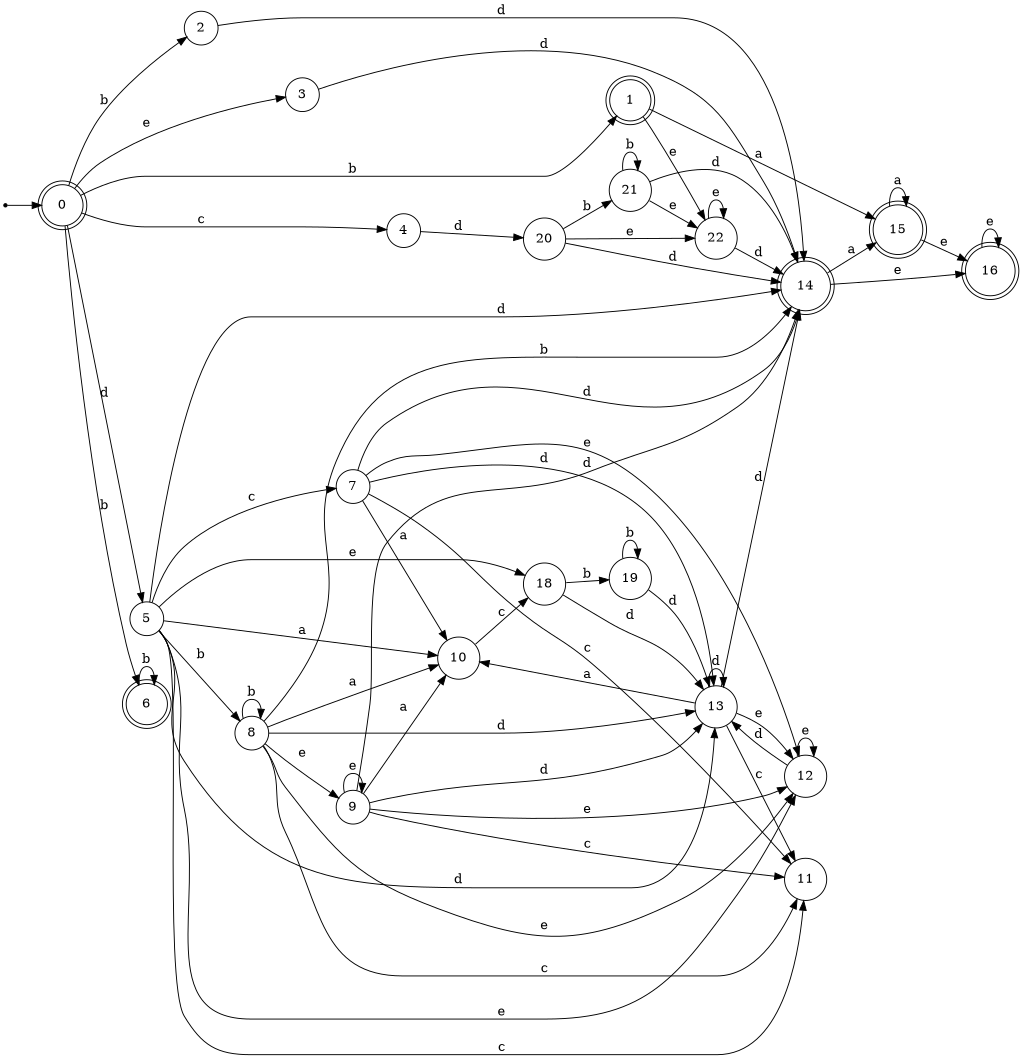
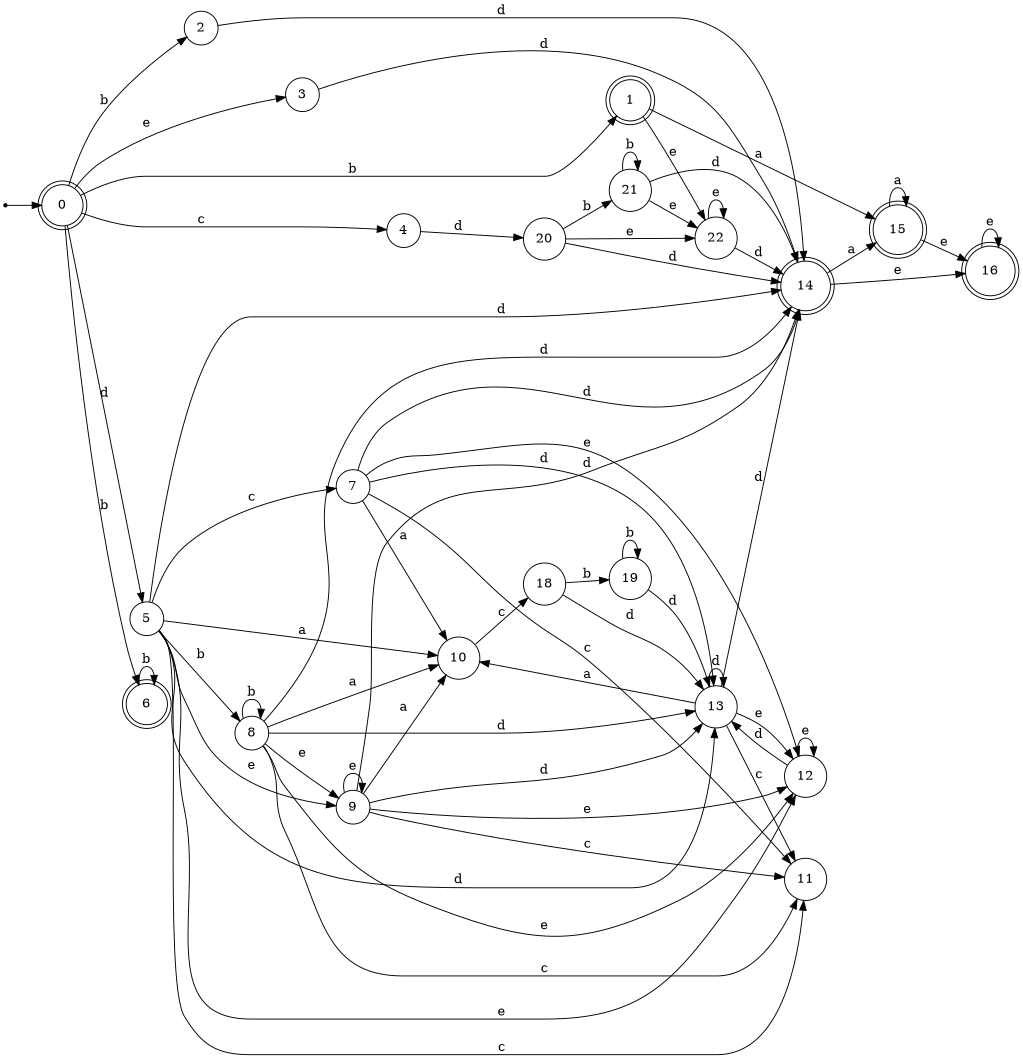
(545, 350) -> (545, 350)
(341, 560) -> (211, 750)
